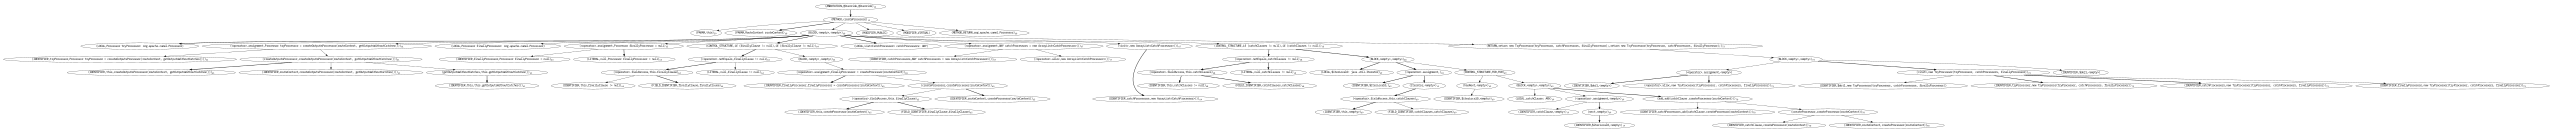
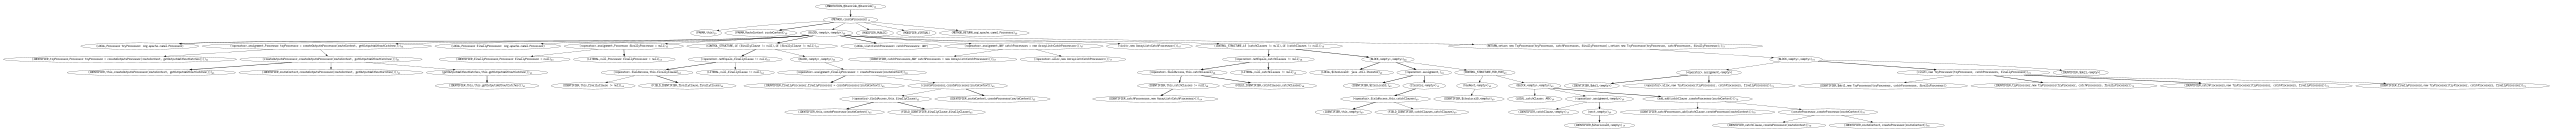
(1134, 72) -> (1168, 92)
